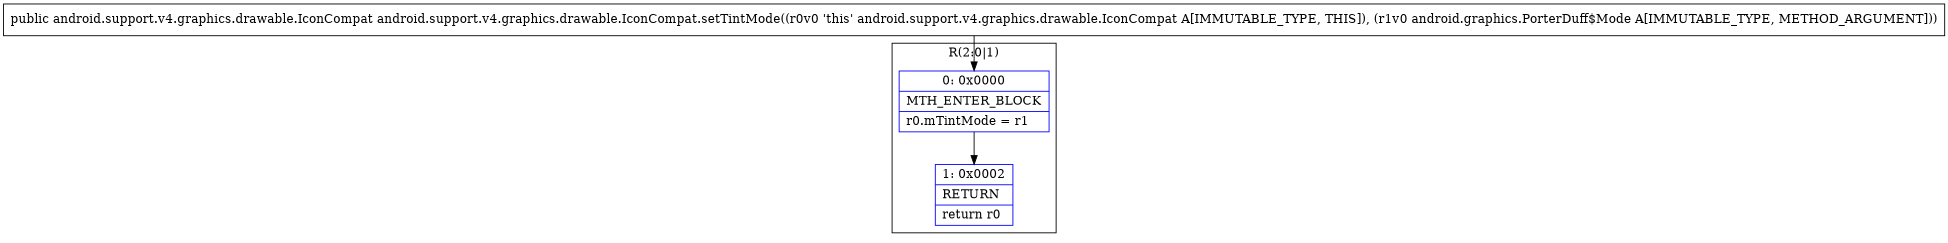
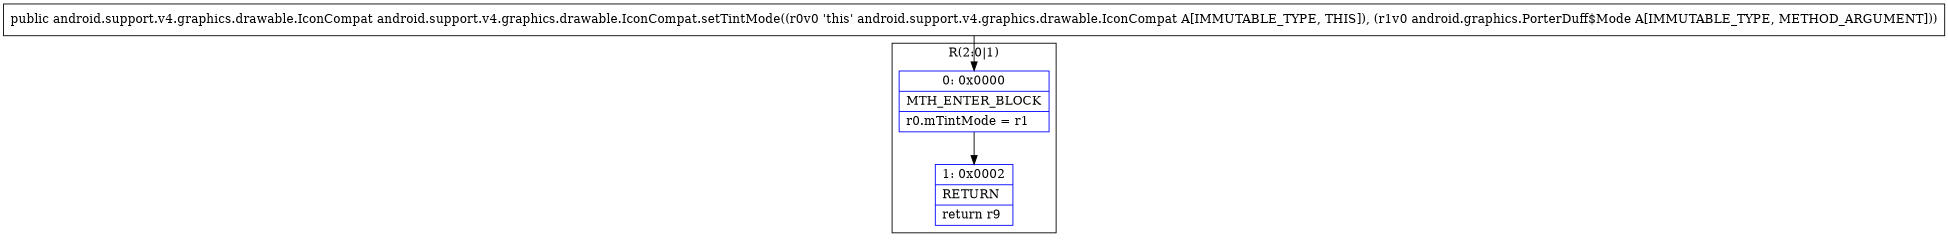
(972, 215) -> (972, 215)
